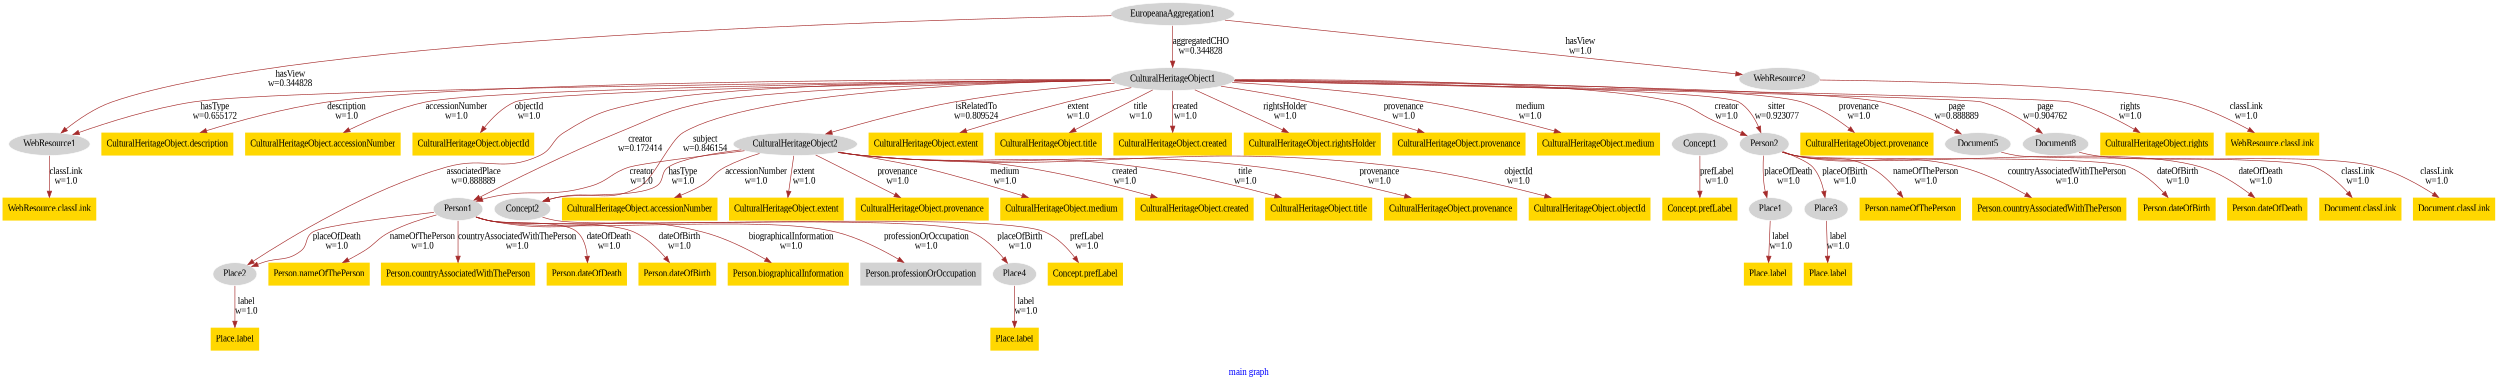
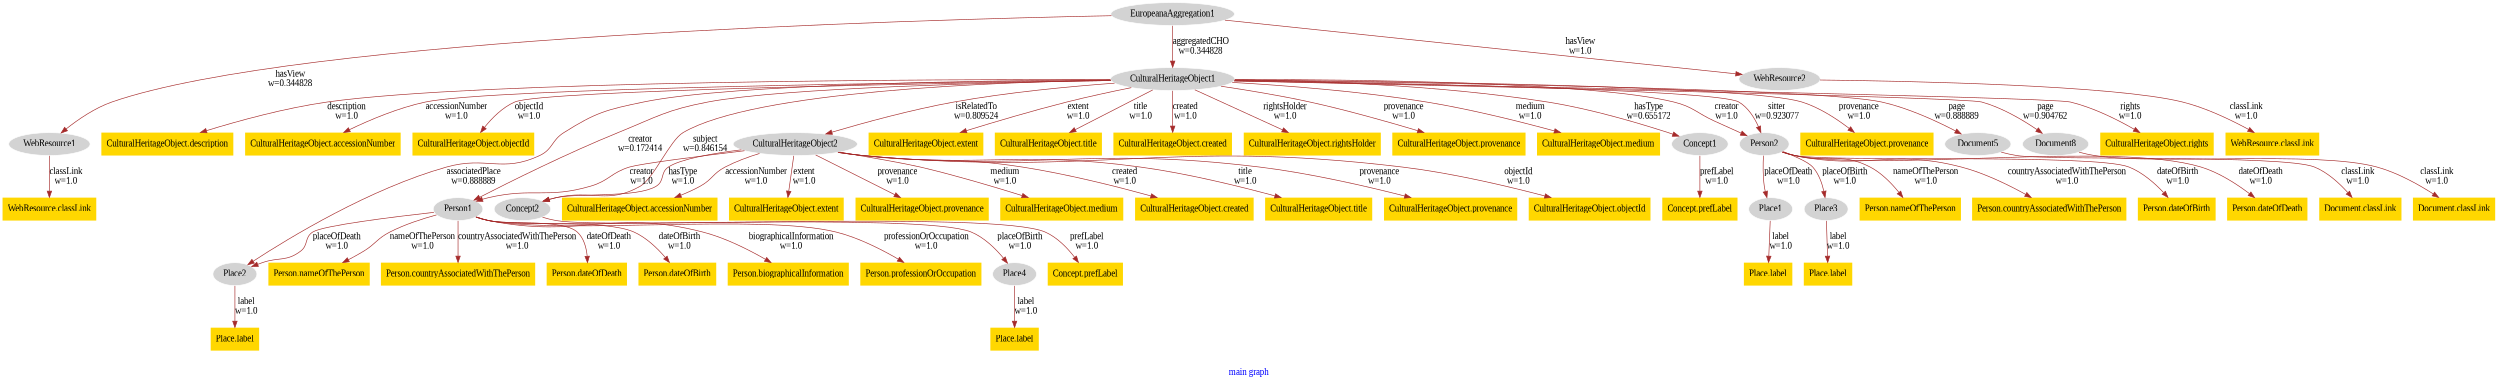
(385, 92) -> (1456, 91)
(921, 274) -> (921, 274)
